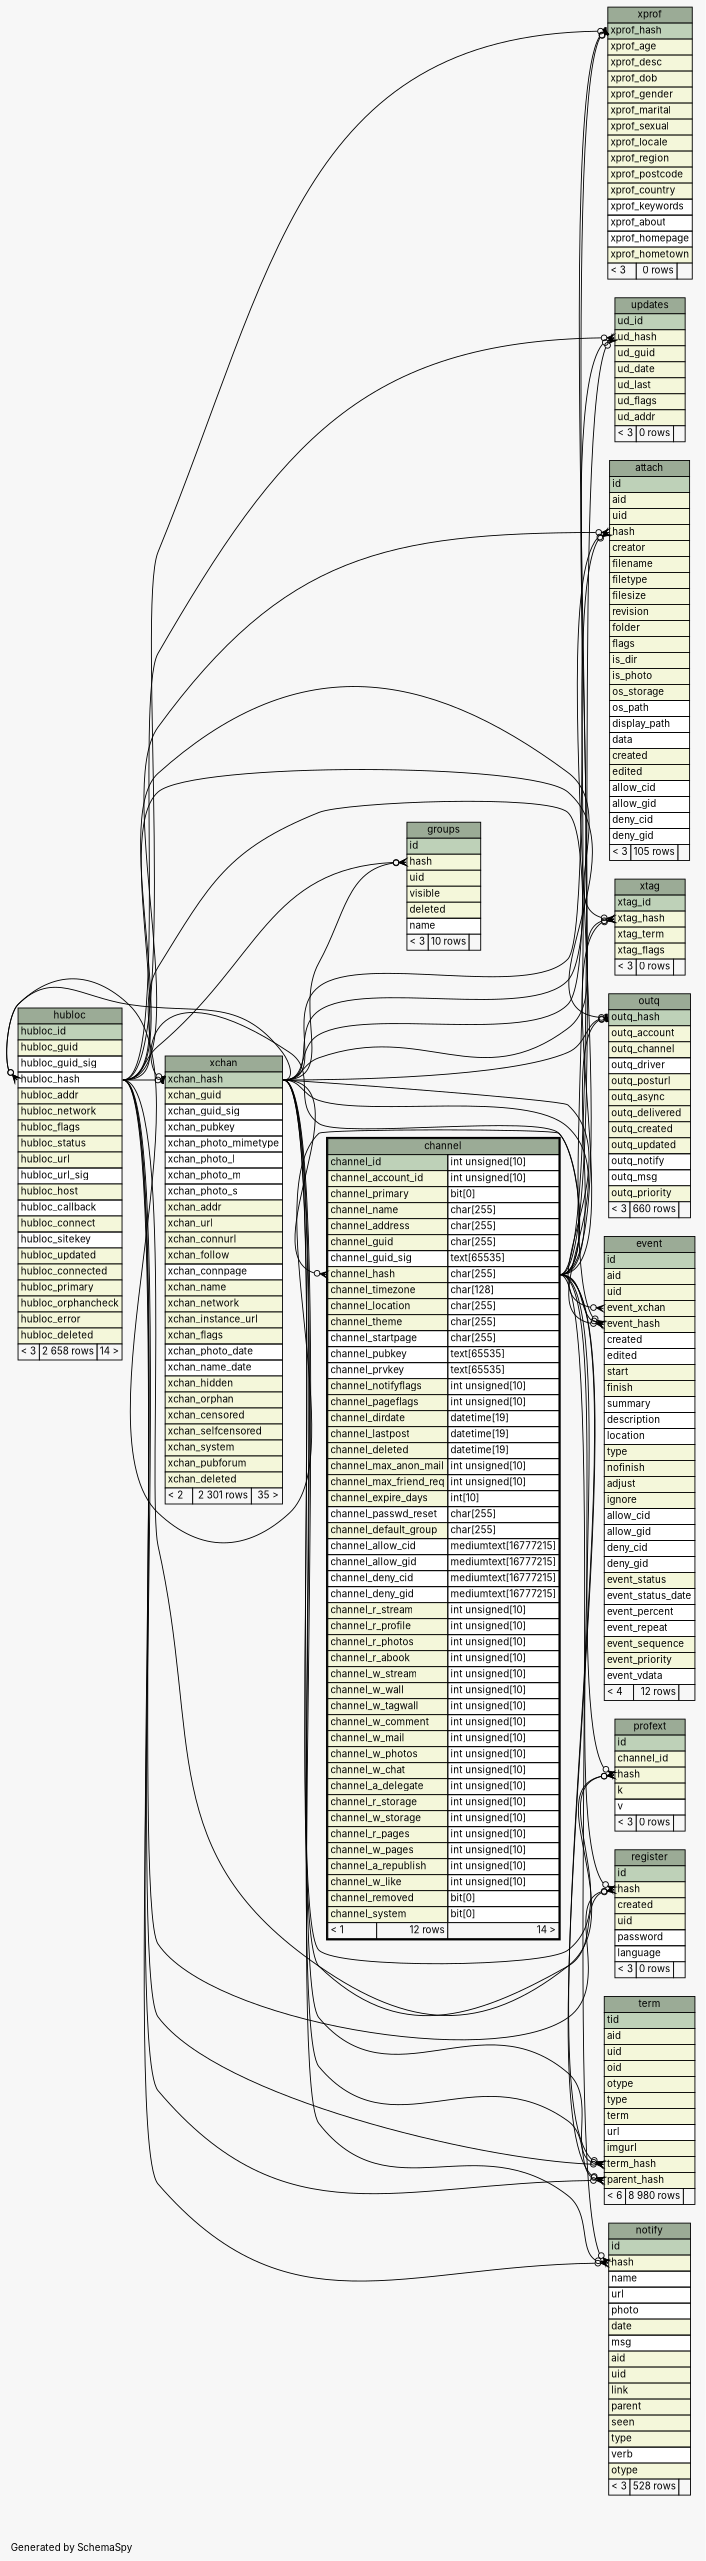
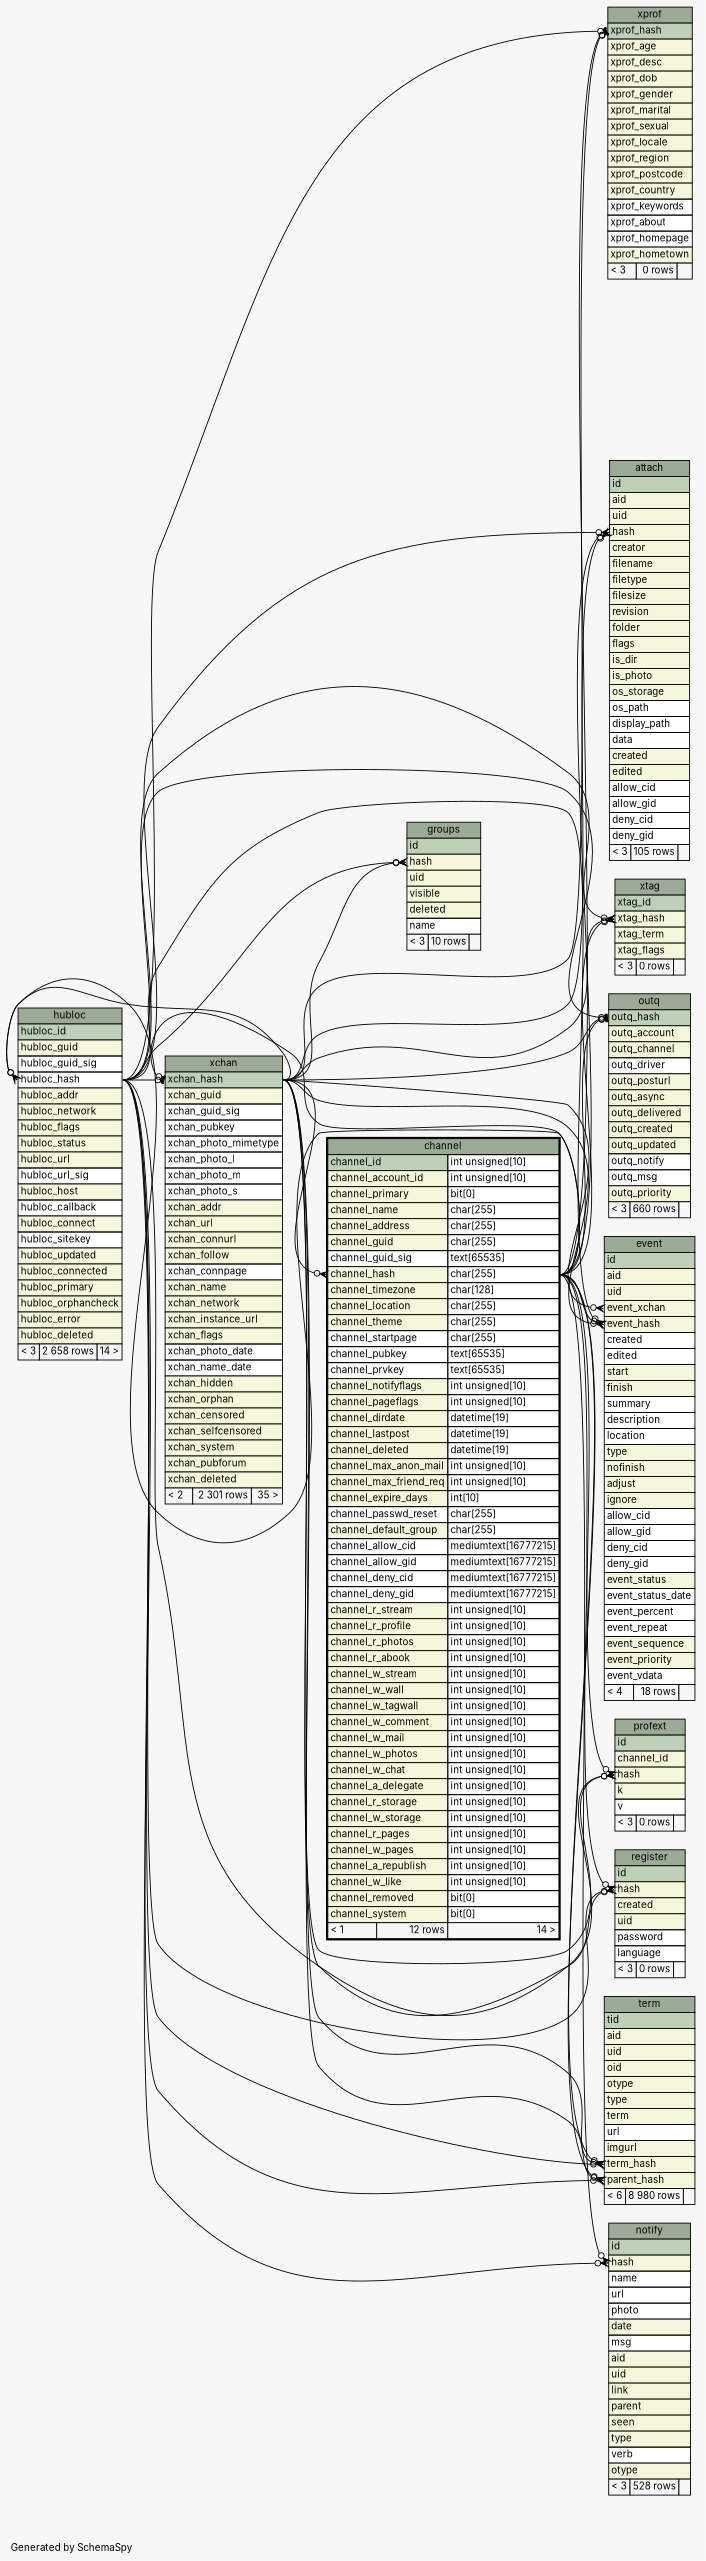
(650, 370) -> none
(658, 1692) -> (658, 1692)
(309, 2049) -> none
